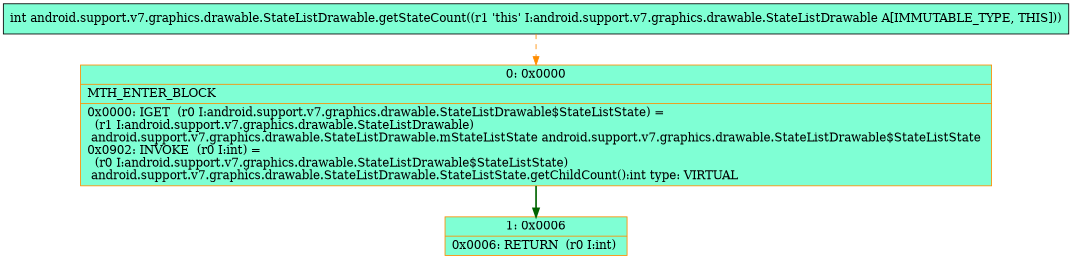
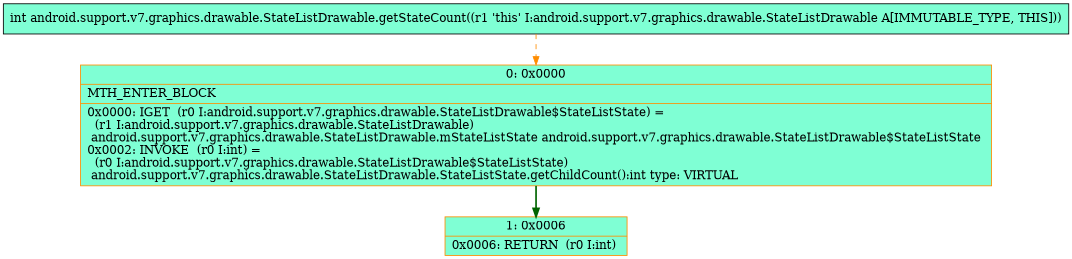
(176, 151) -> (176, 151)
